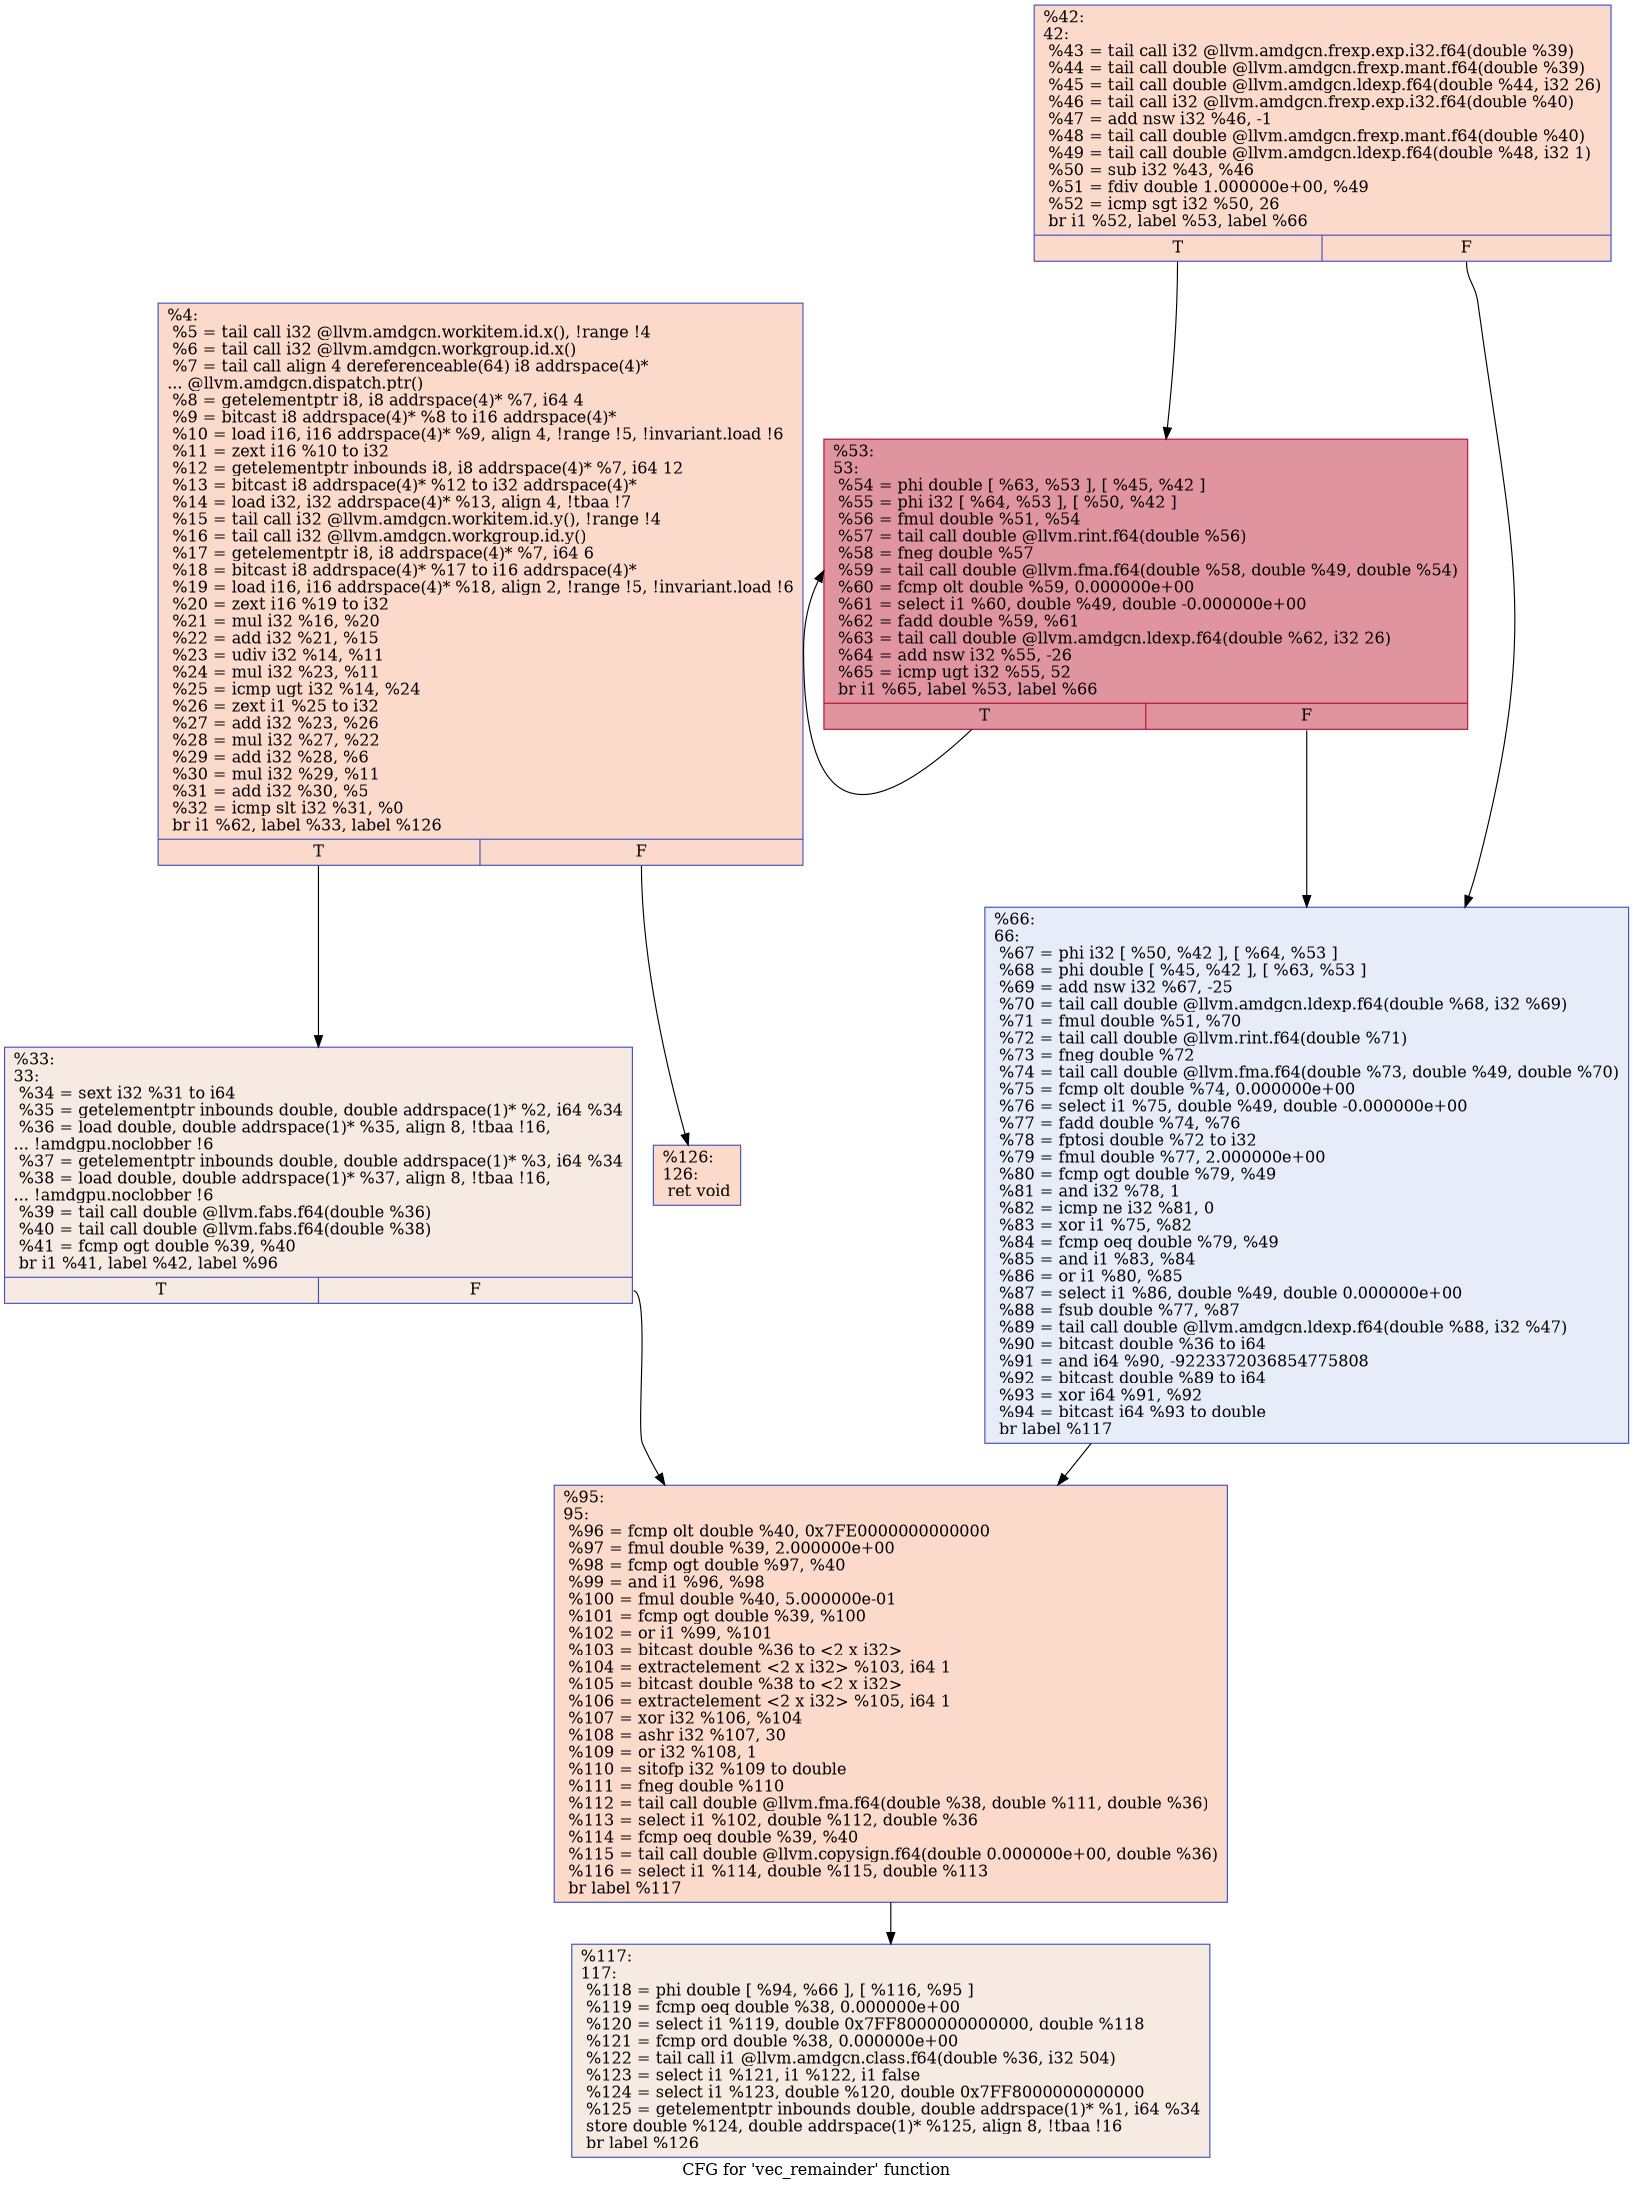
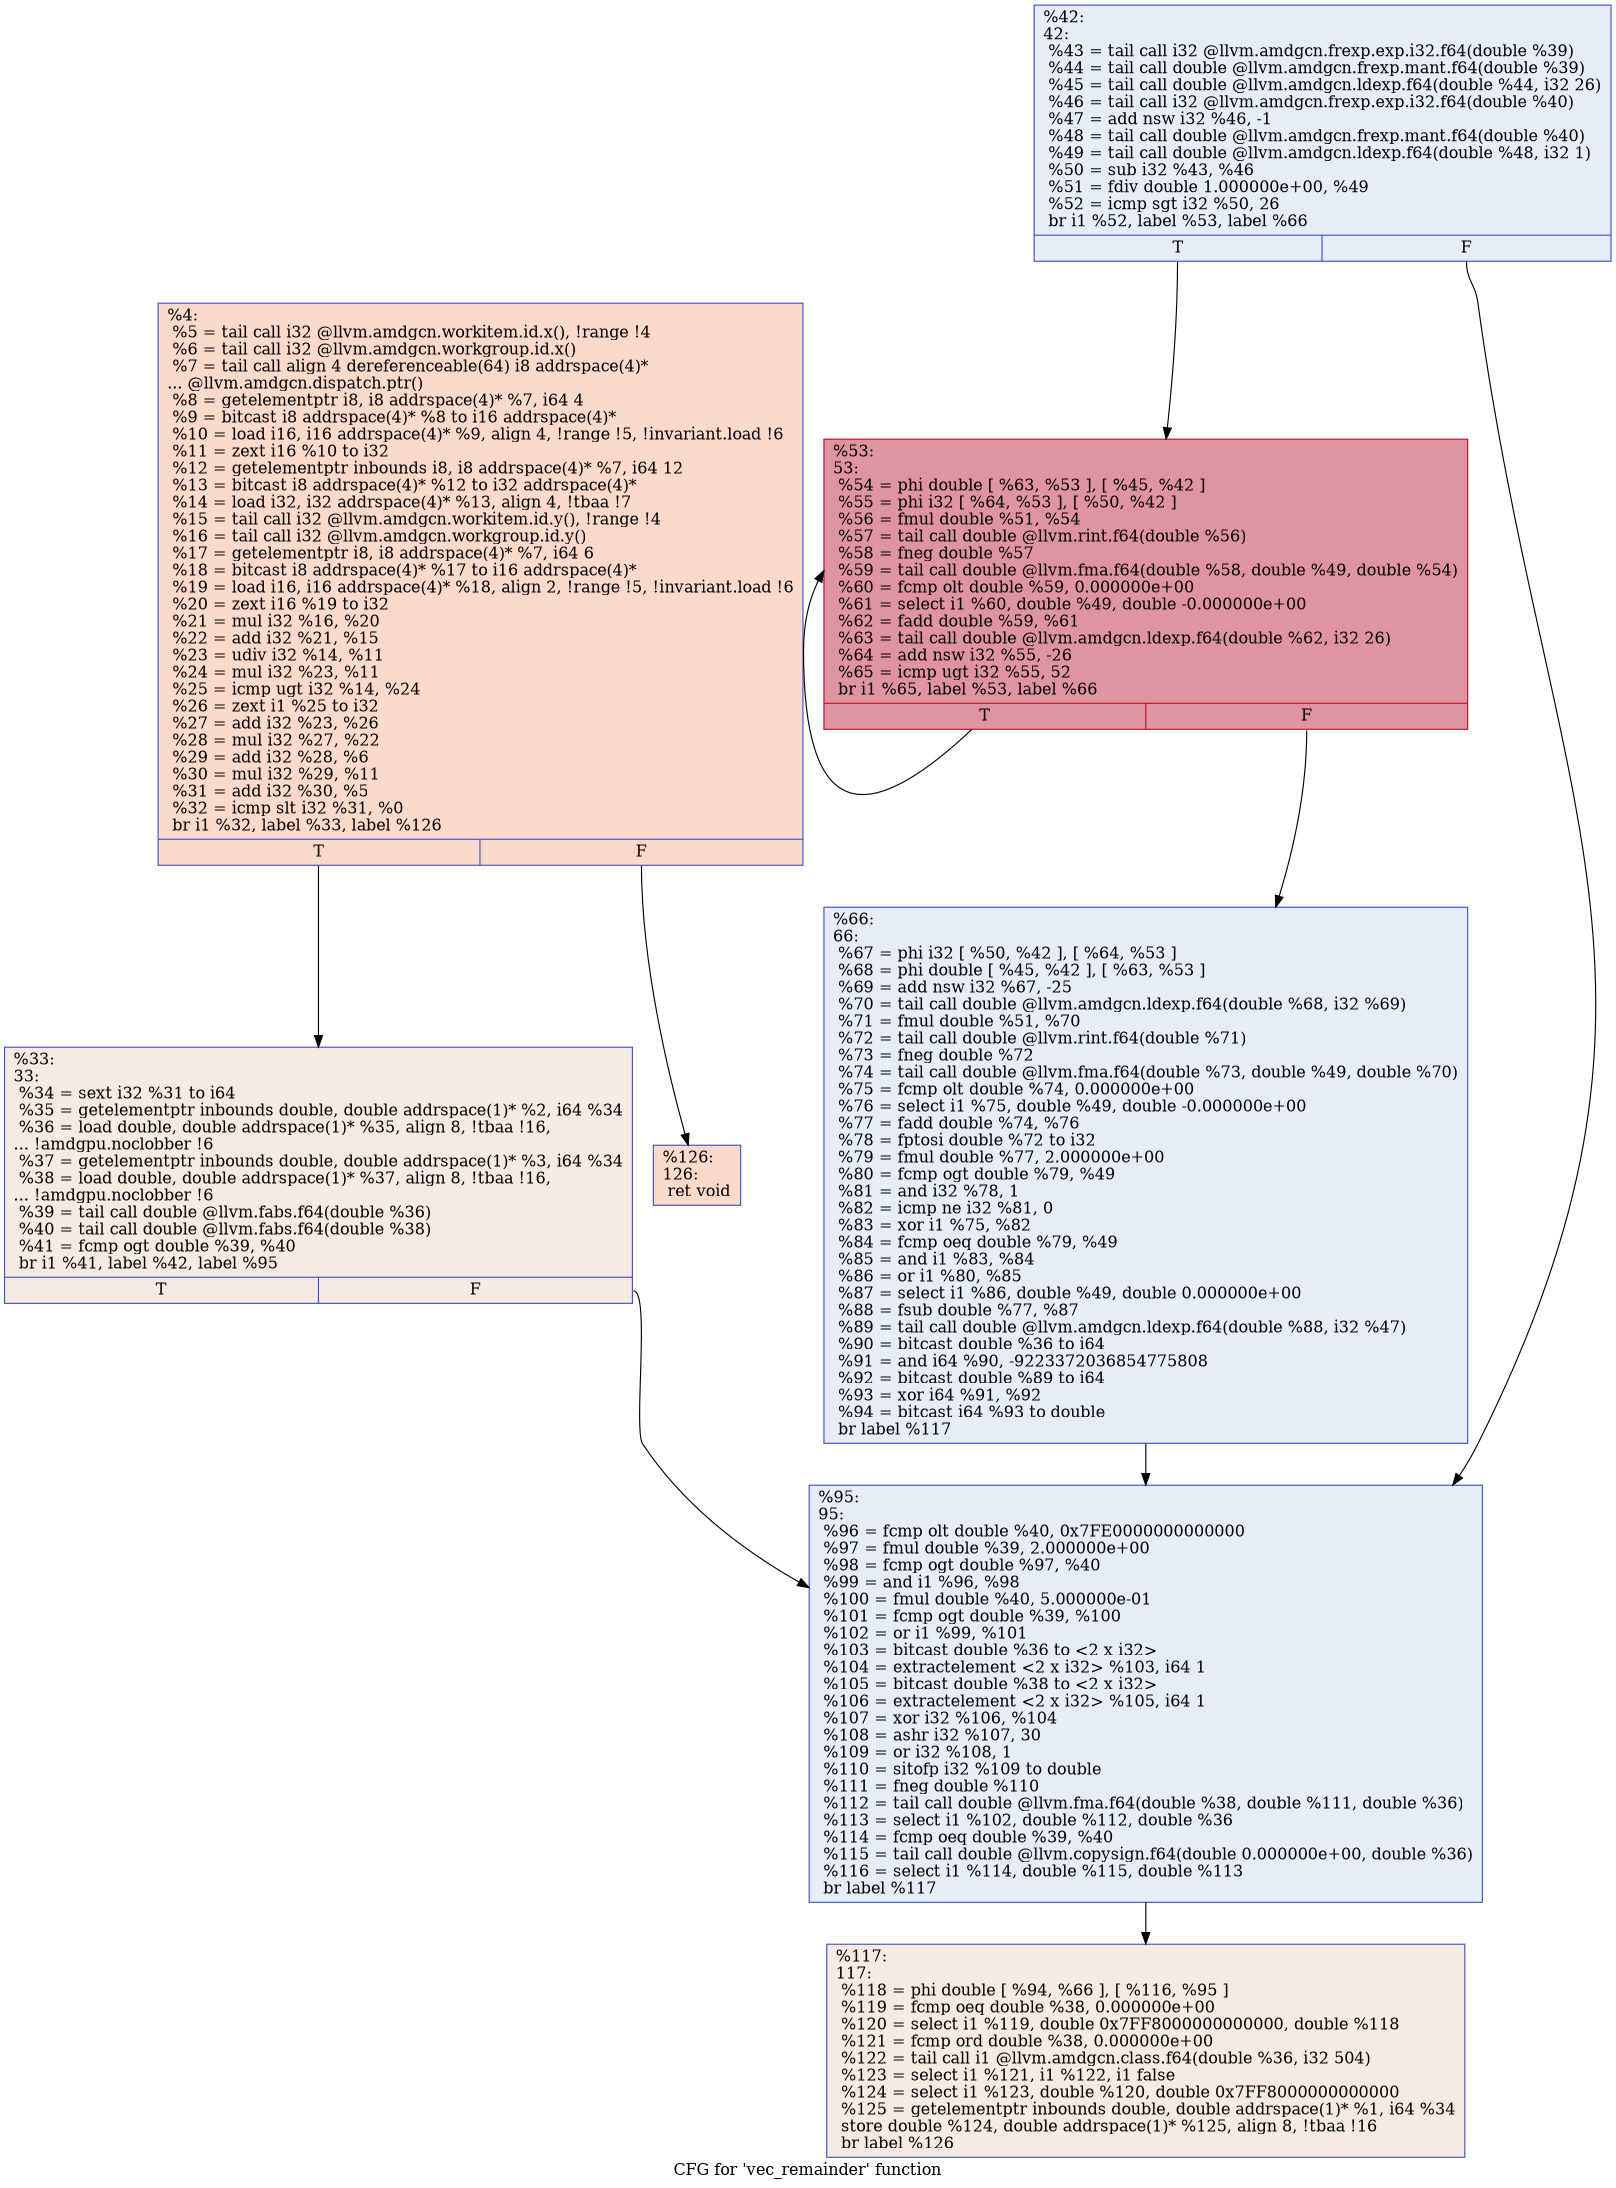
(1323, 133) -> (1323, 133)
(1514, 579) -> (1586, 875)
(305, 826) -> (305, 826)
(146, 1264) -> (146, 1264)
(891, 1694) -> (1146, 1694)
